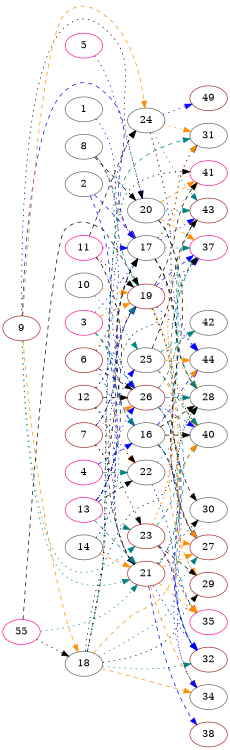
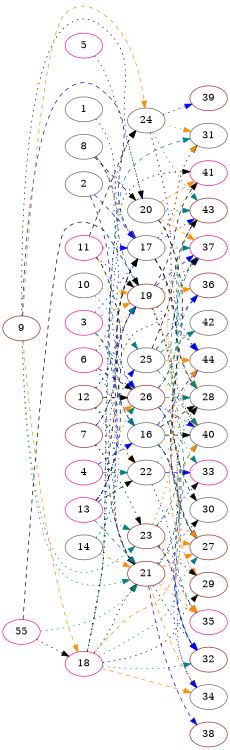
(209, 98) -> (209, 98)
none -> (209, 285)
(84, 360) -> (84, 360)
(178, 450) -> (178, 450)
none -> (209, 473)
(115, 476) -> (115, 476)
(125, 522) -> (114, 622)
(182, 565) -> (182, 565)
(84, 664) -> (84, 664)
